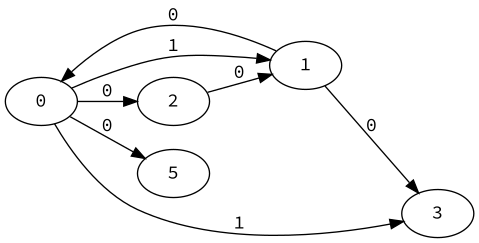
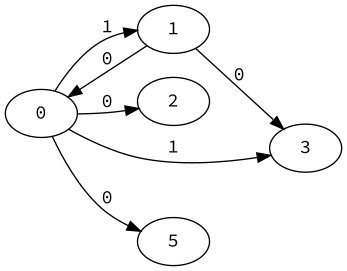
(233, 85) -> none
